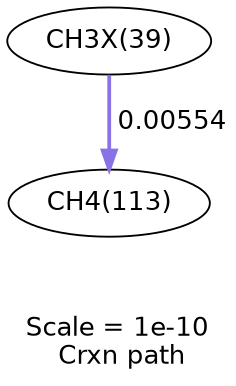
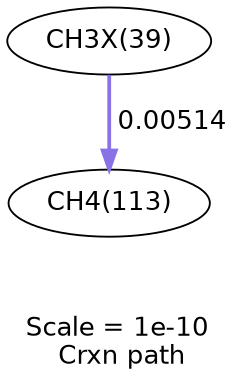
(169, 122) -> (169, 122)
